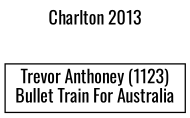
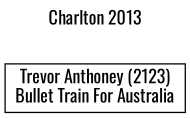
(95, 88) -> (95, 88)
